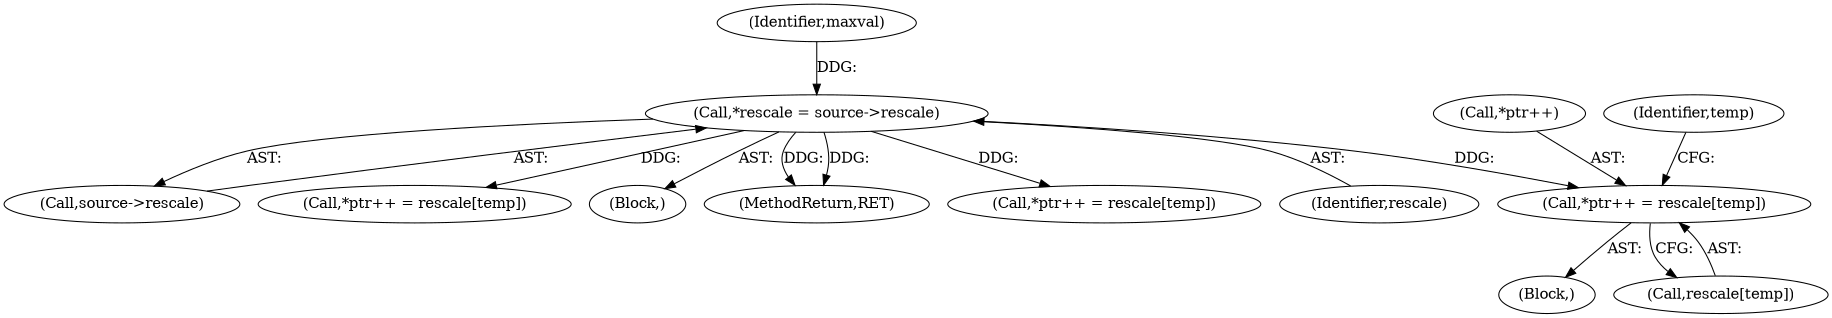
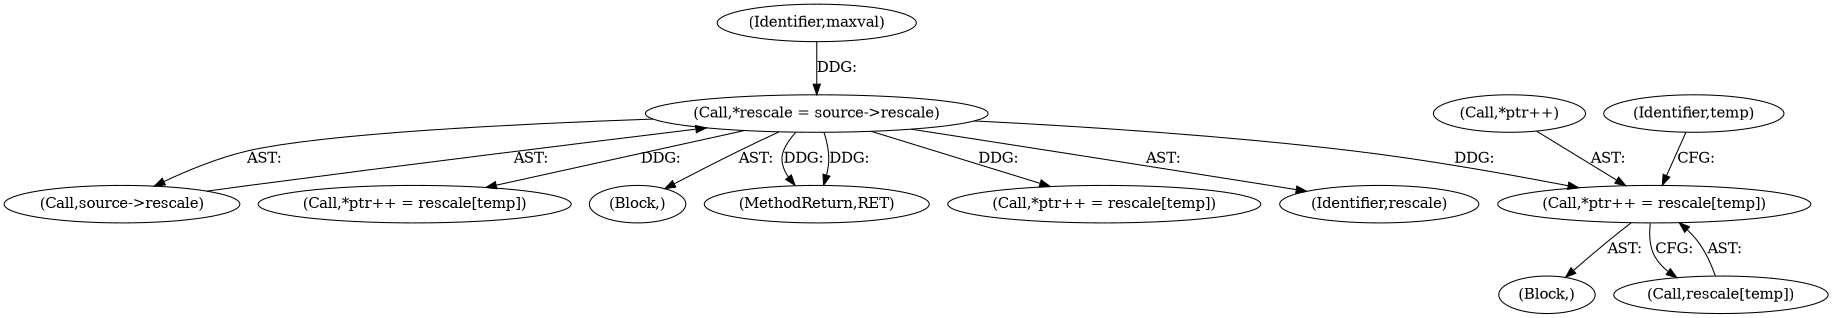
(1255, 148) -> (1104, 159)
